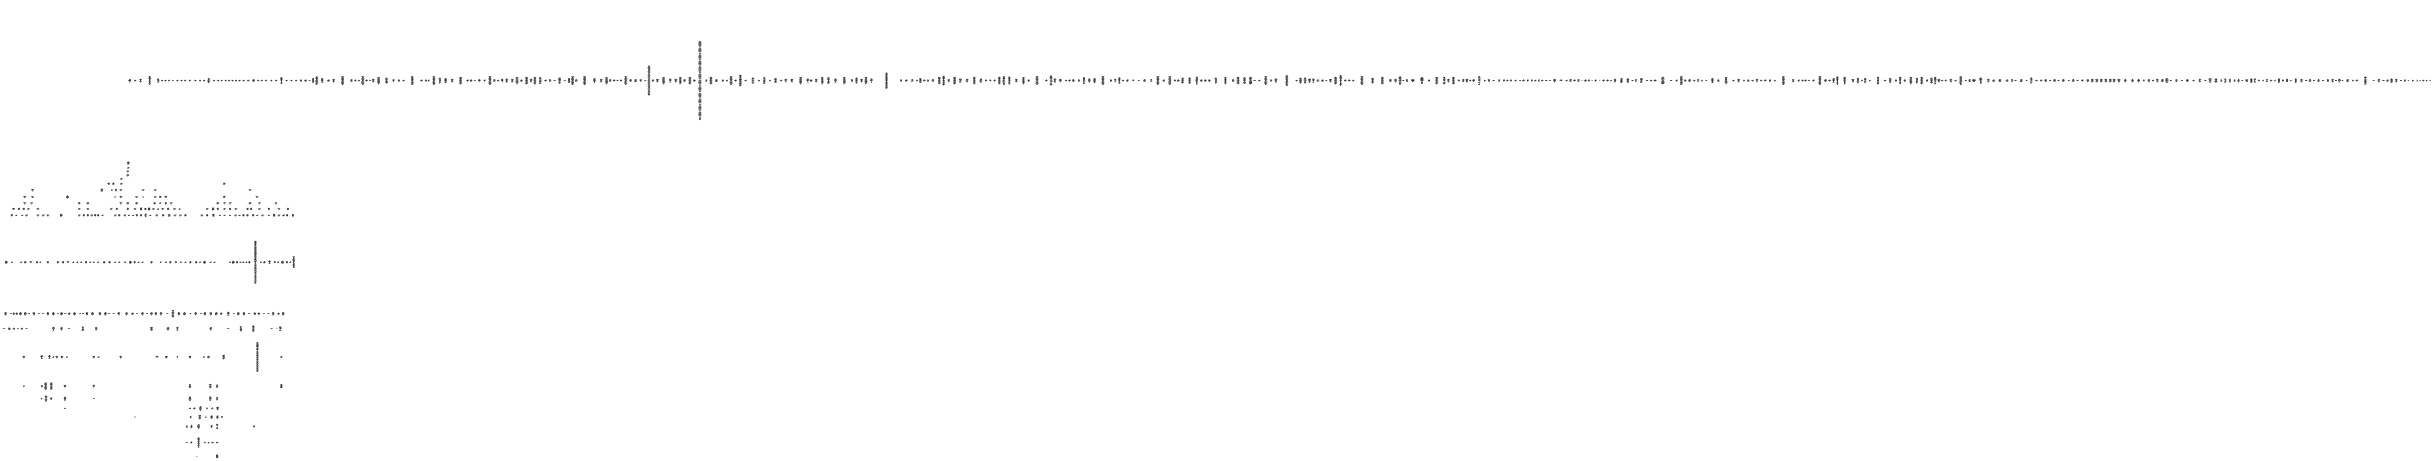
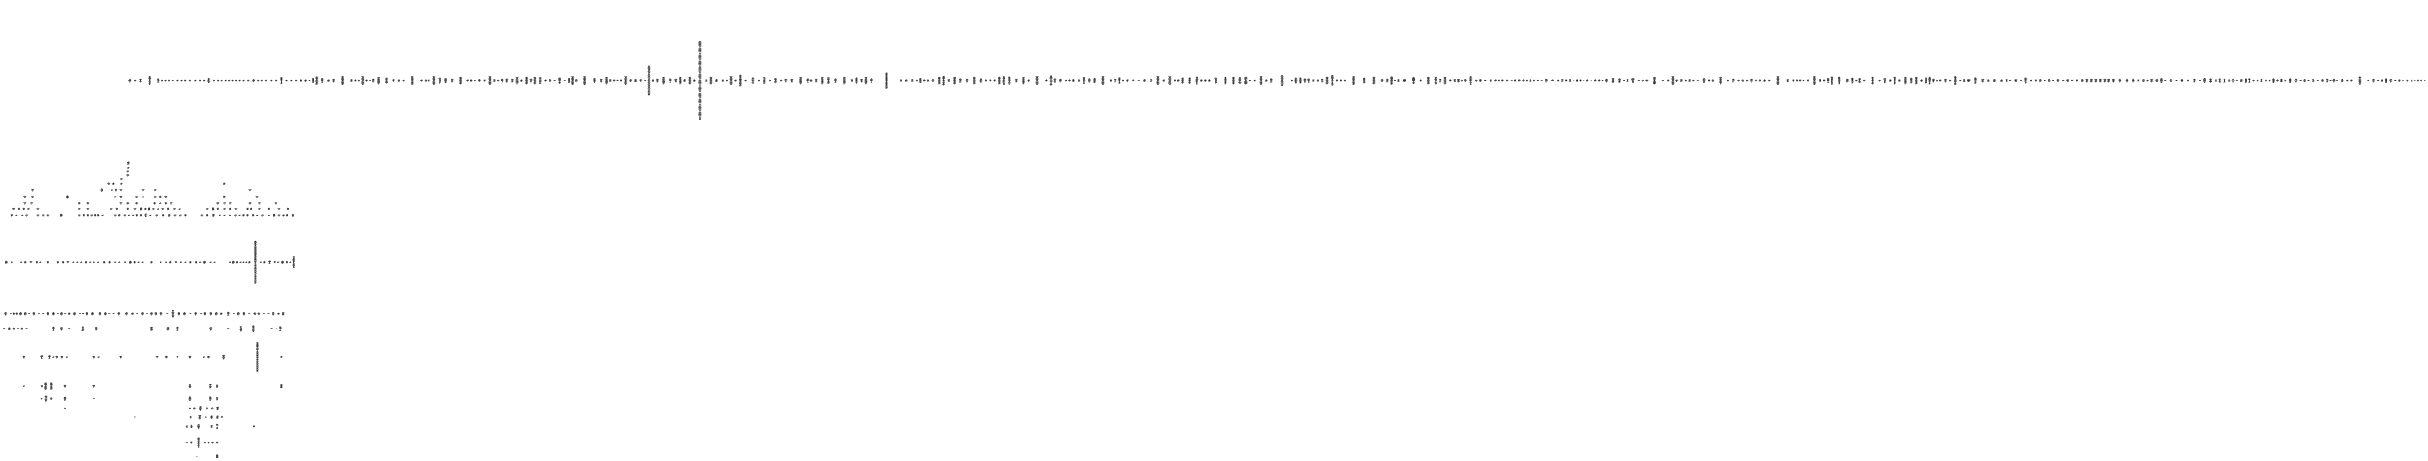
(1233, 81) -> none
(1326, 81) -> none
none -> (1709, 81)
